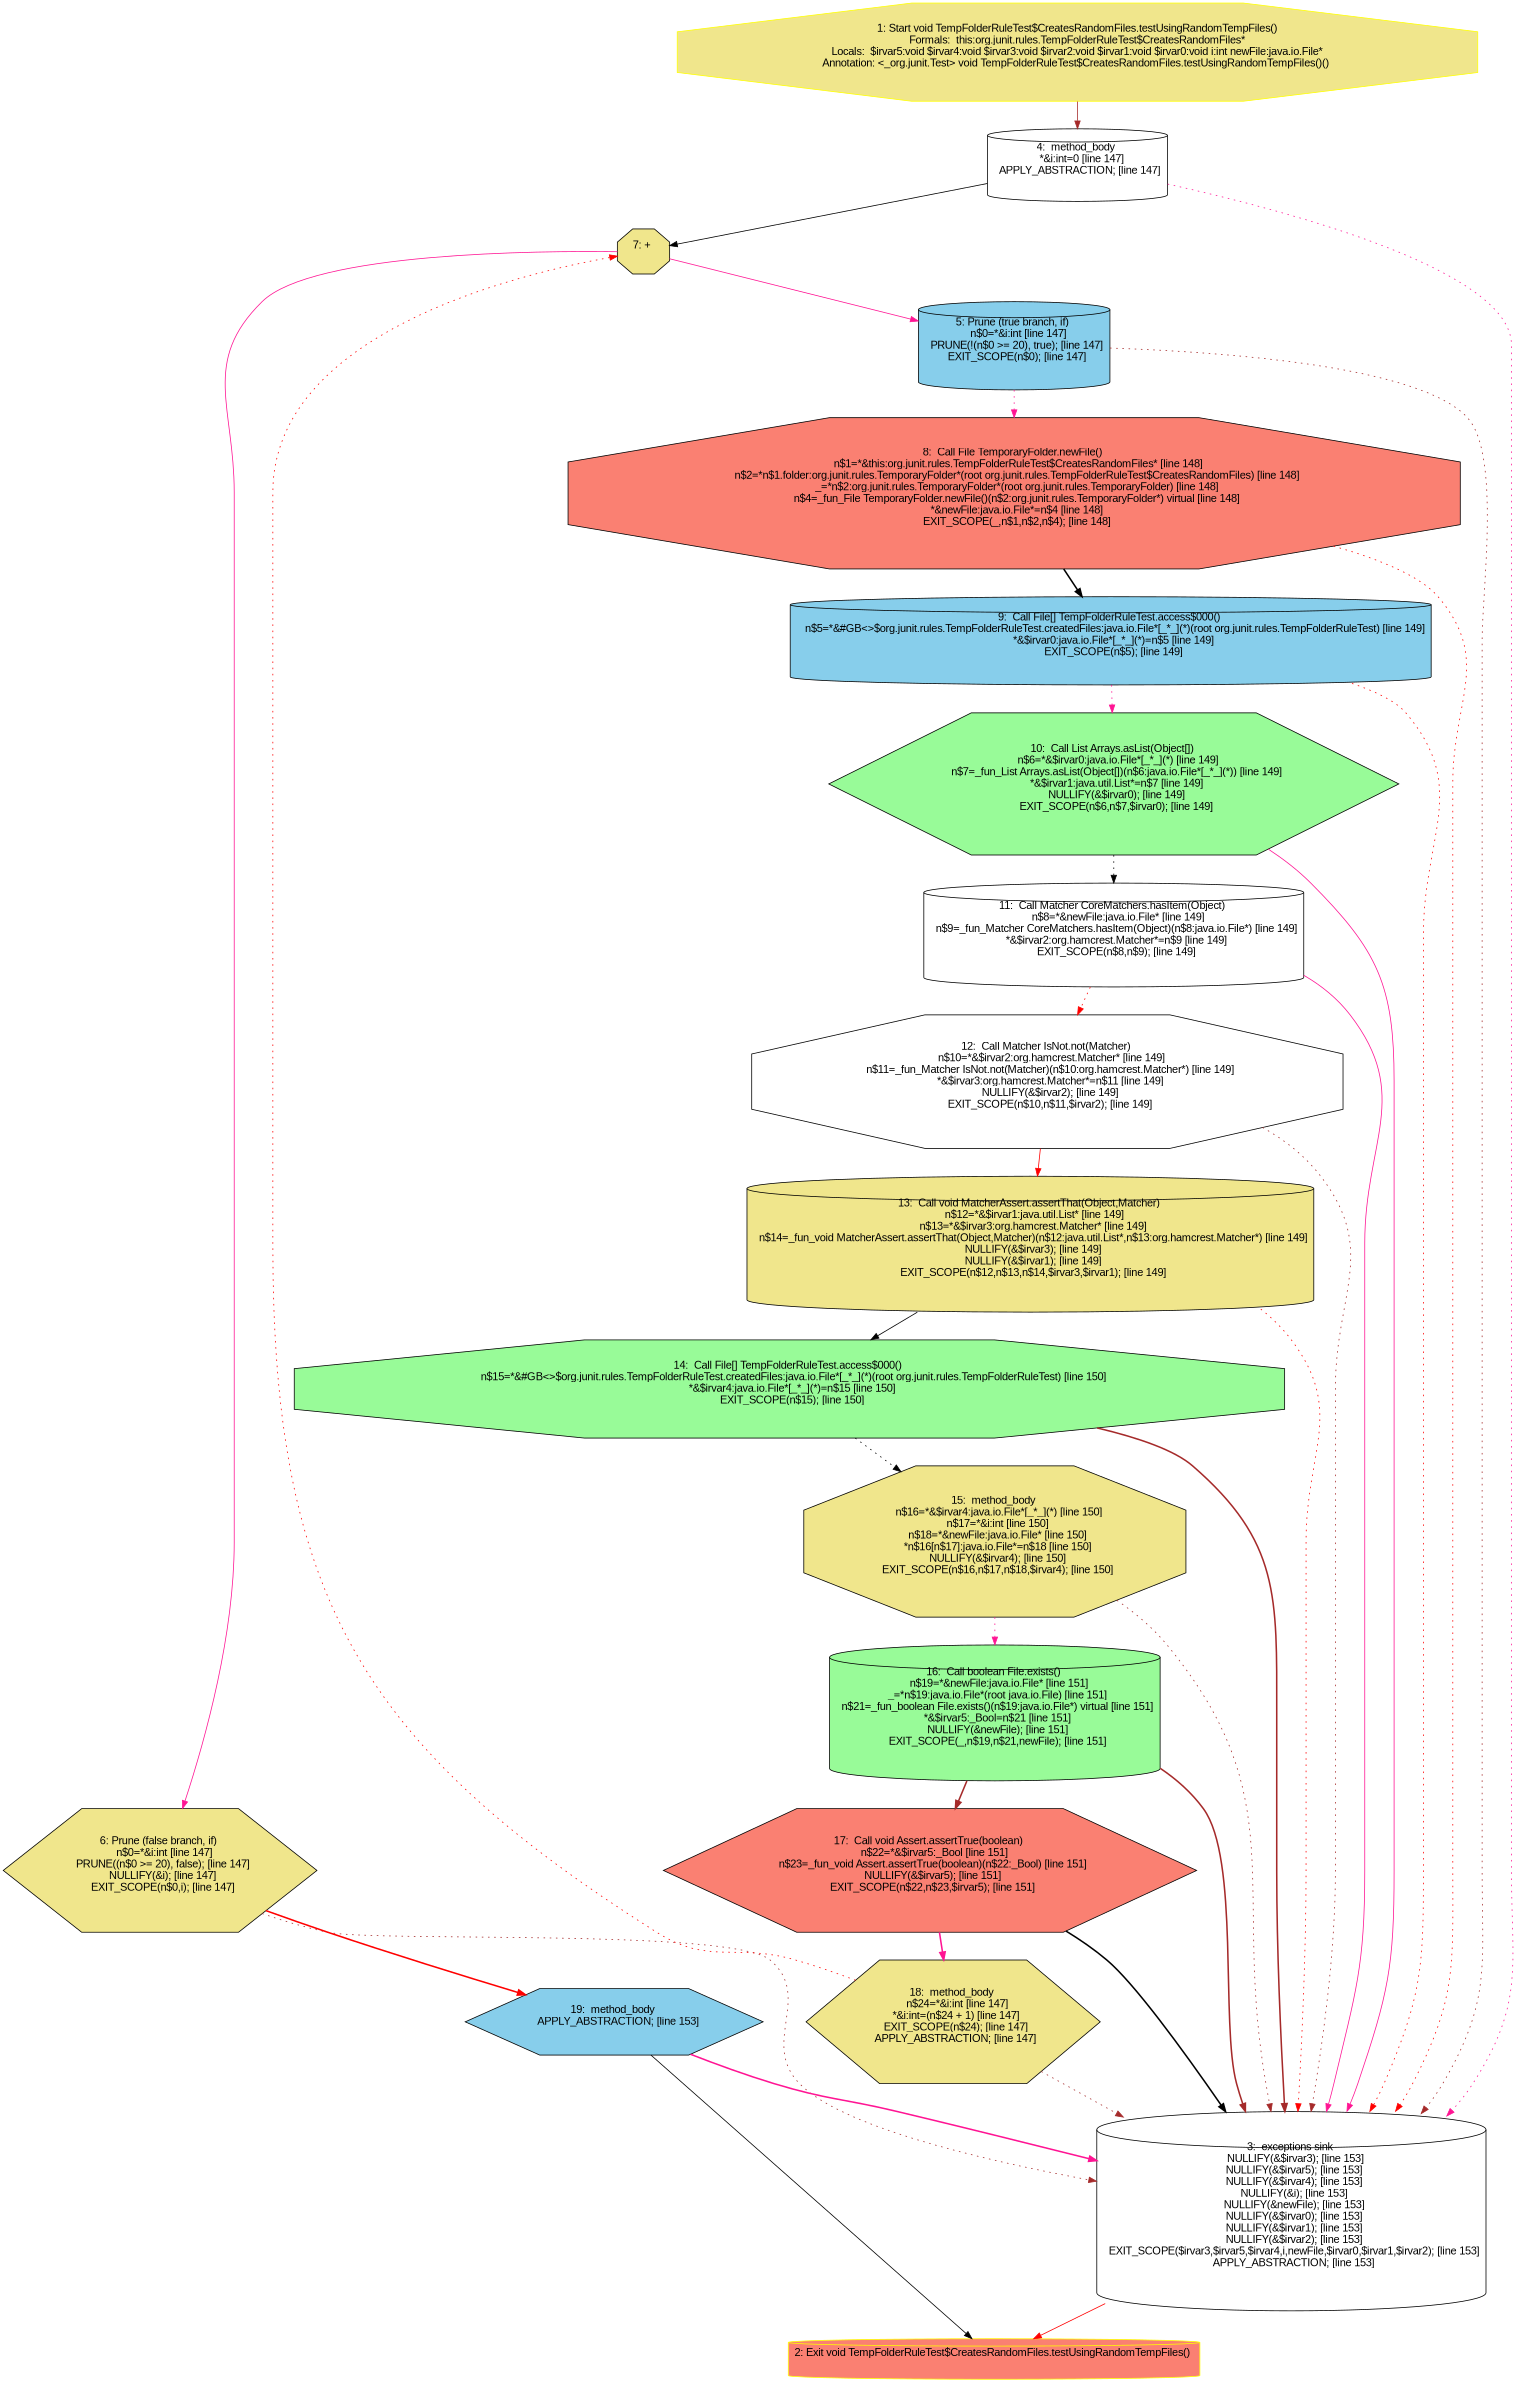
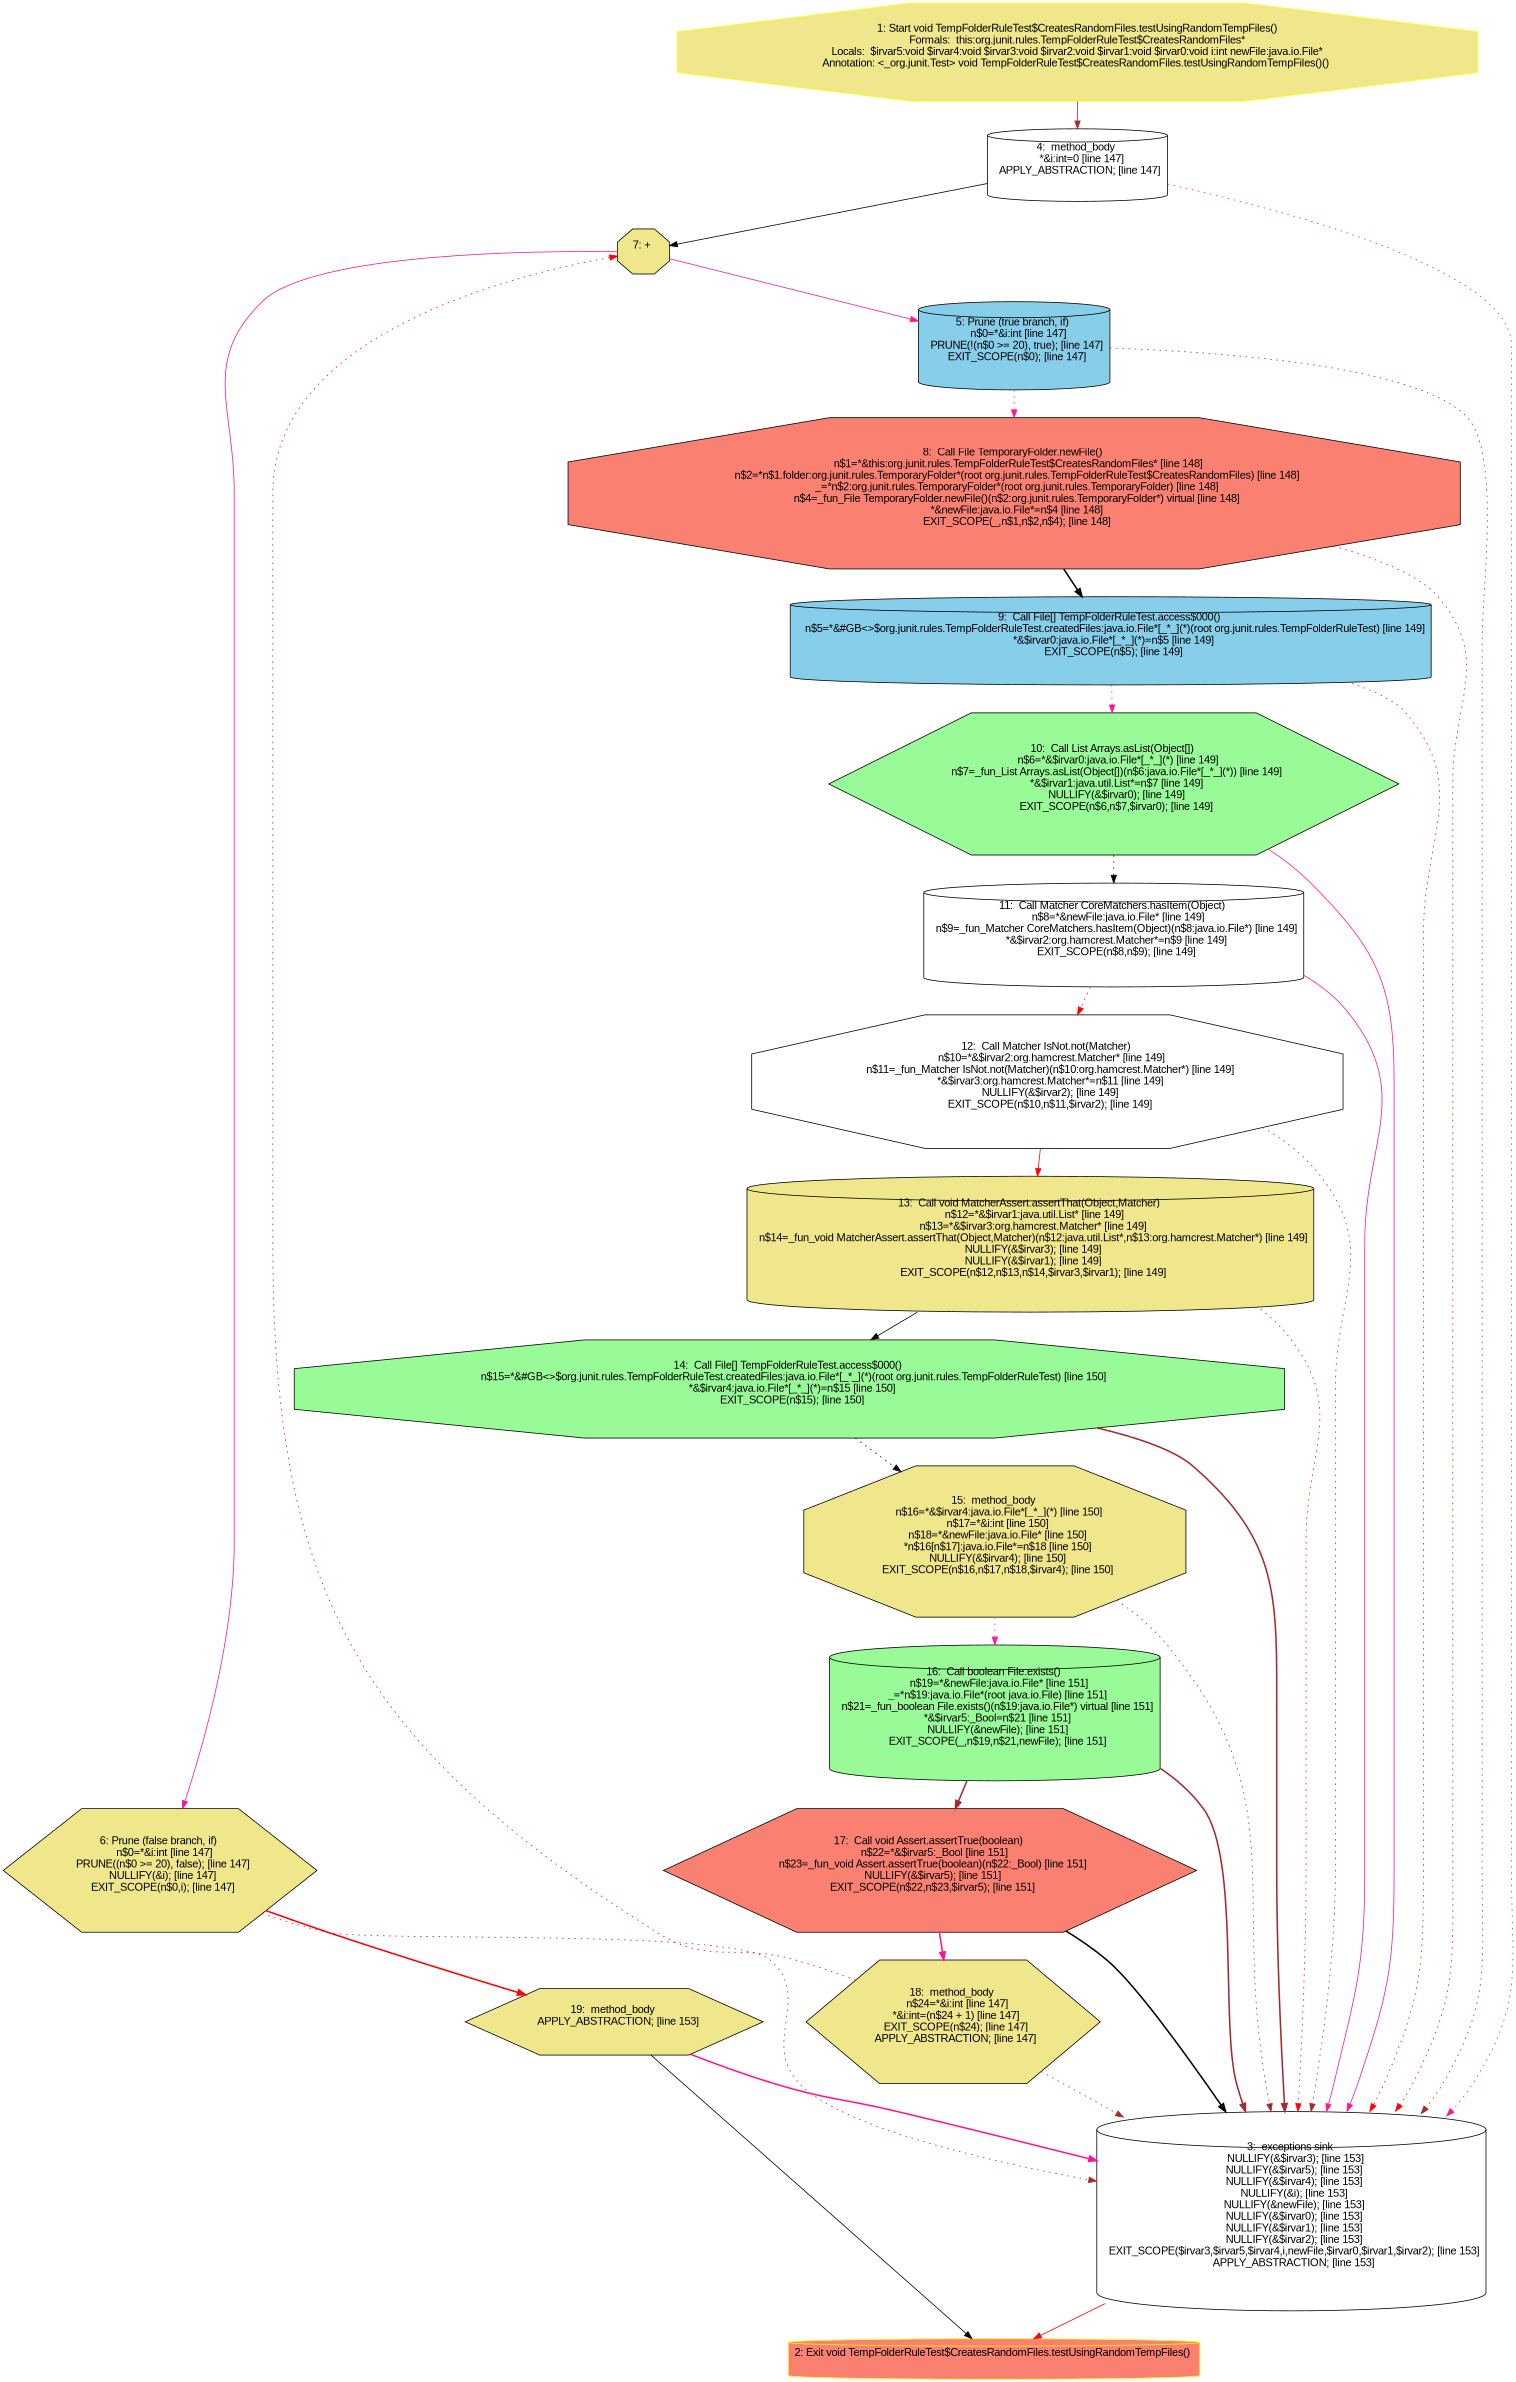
(614, 2022) -> (614, 2022)
